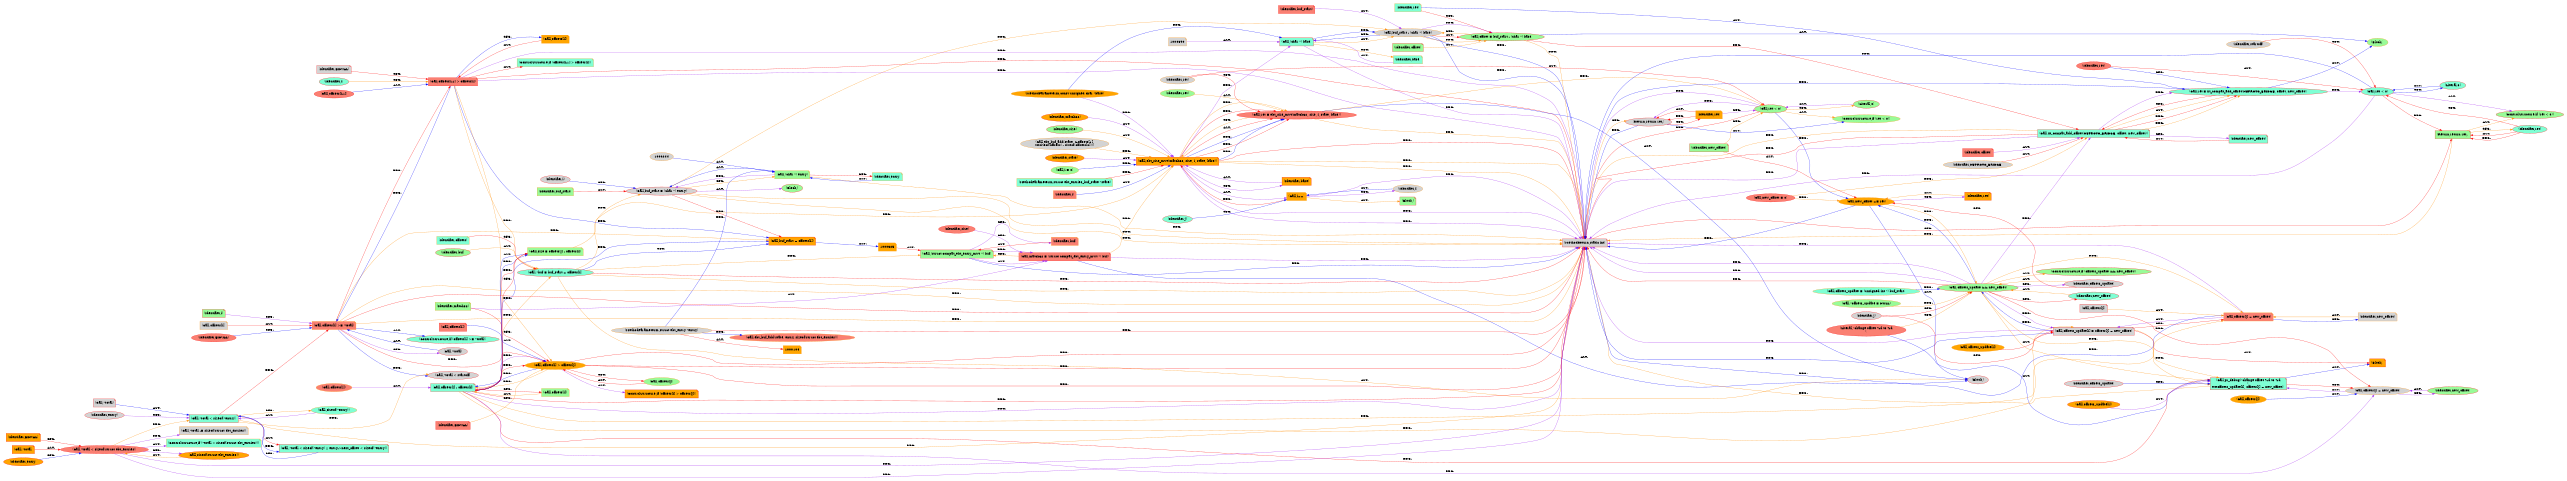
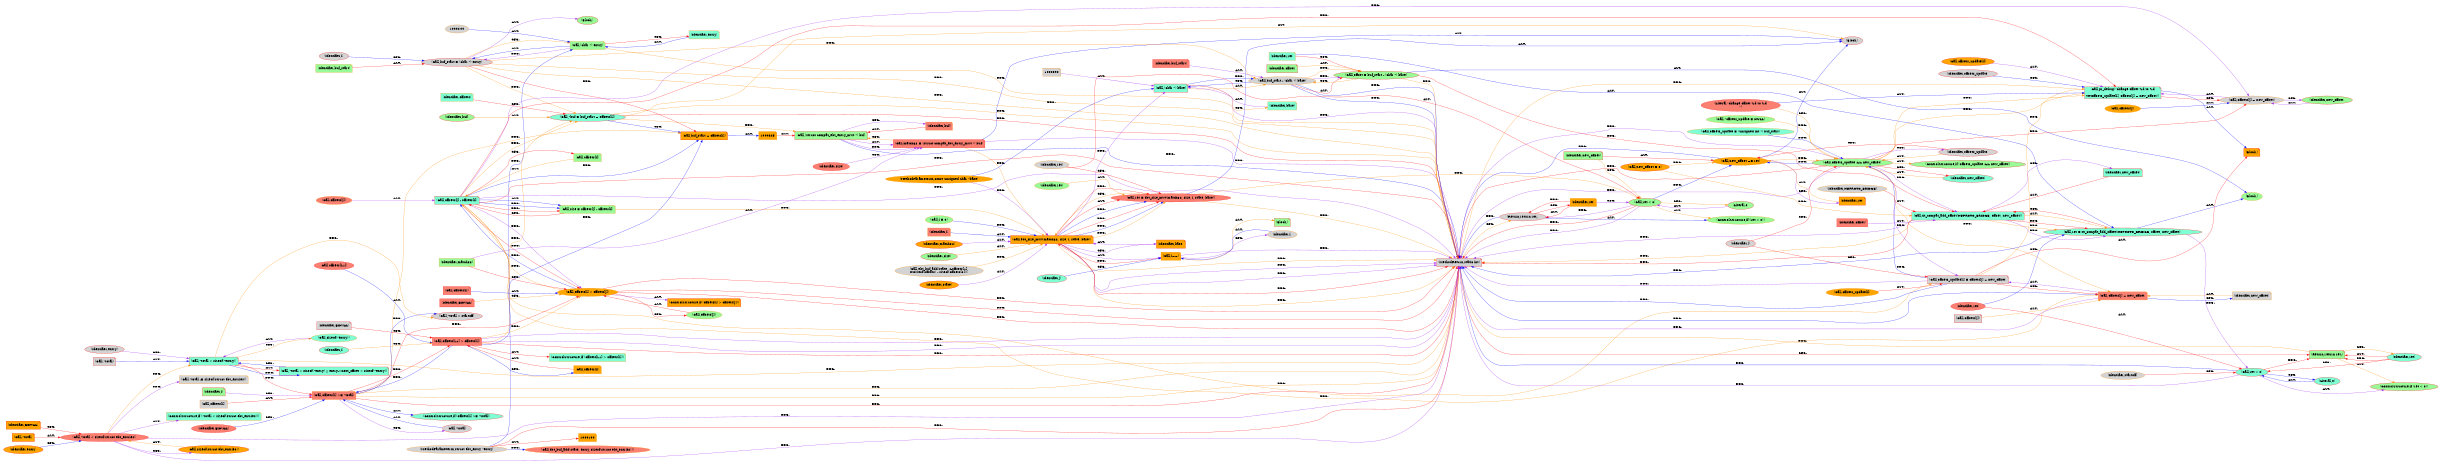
(1065, 182) -> none
(1771, 198) -> (1645, 167)
(595, 236) -> (518, 92)
